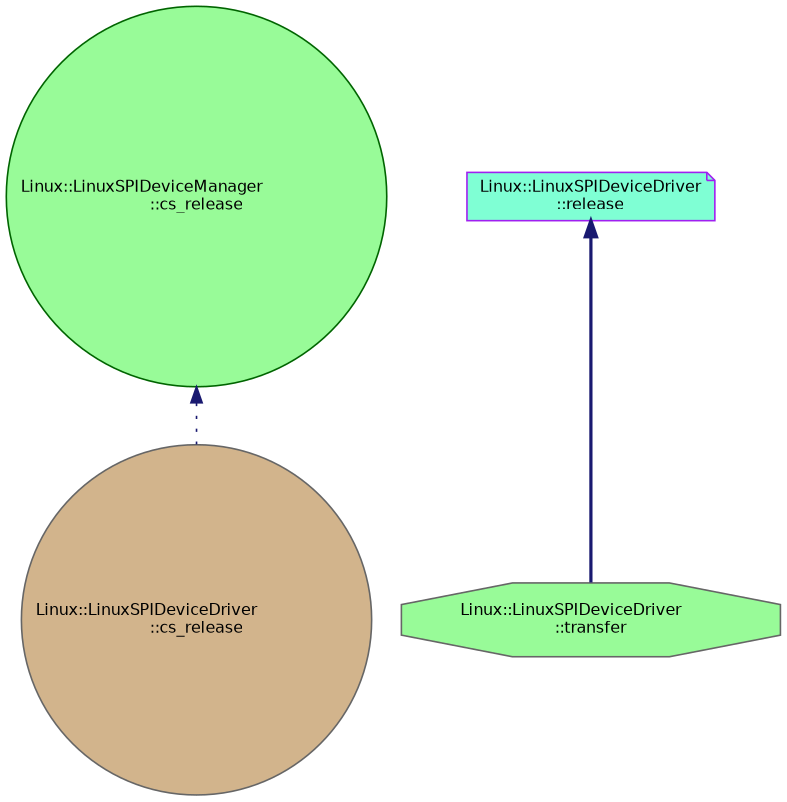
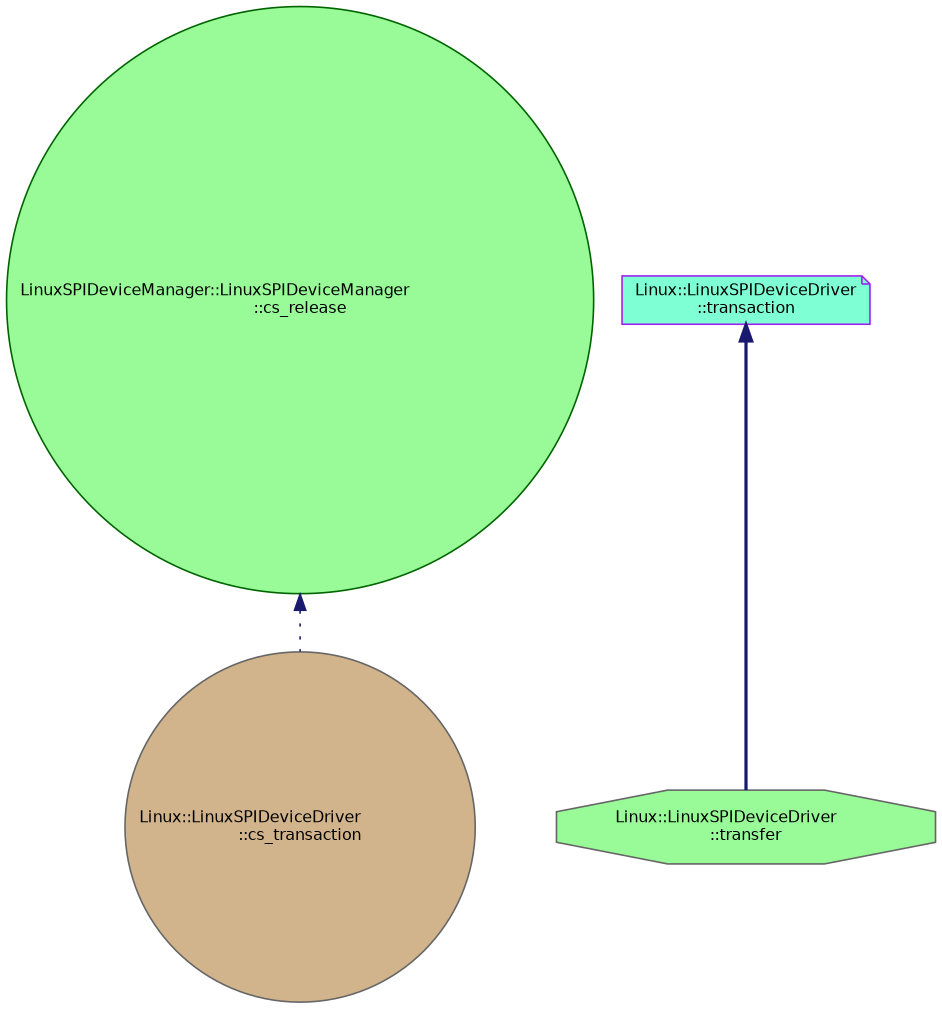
(197, 197) -> (300, 300)
(591, 197) -> (746, 300)
(197, 620) -> (300, 827)
